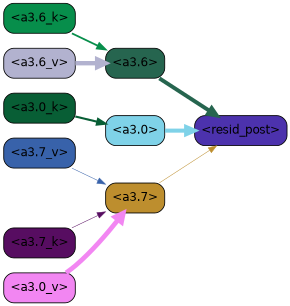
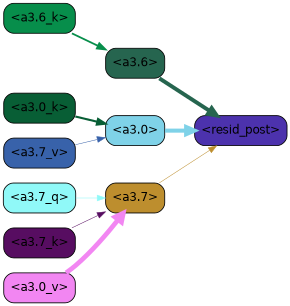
(40, 63) -> none
(85, 174) -> (86, 142)
none -> (40, 198)
